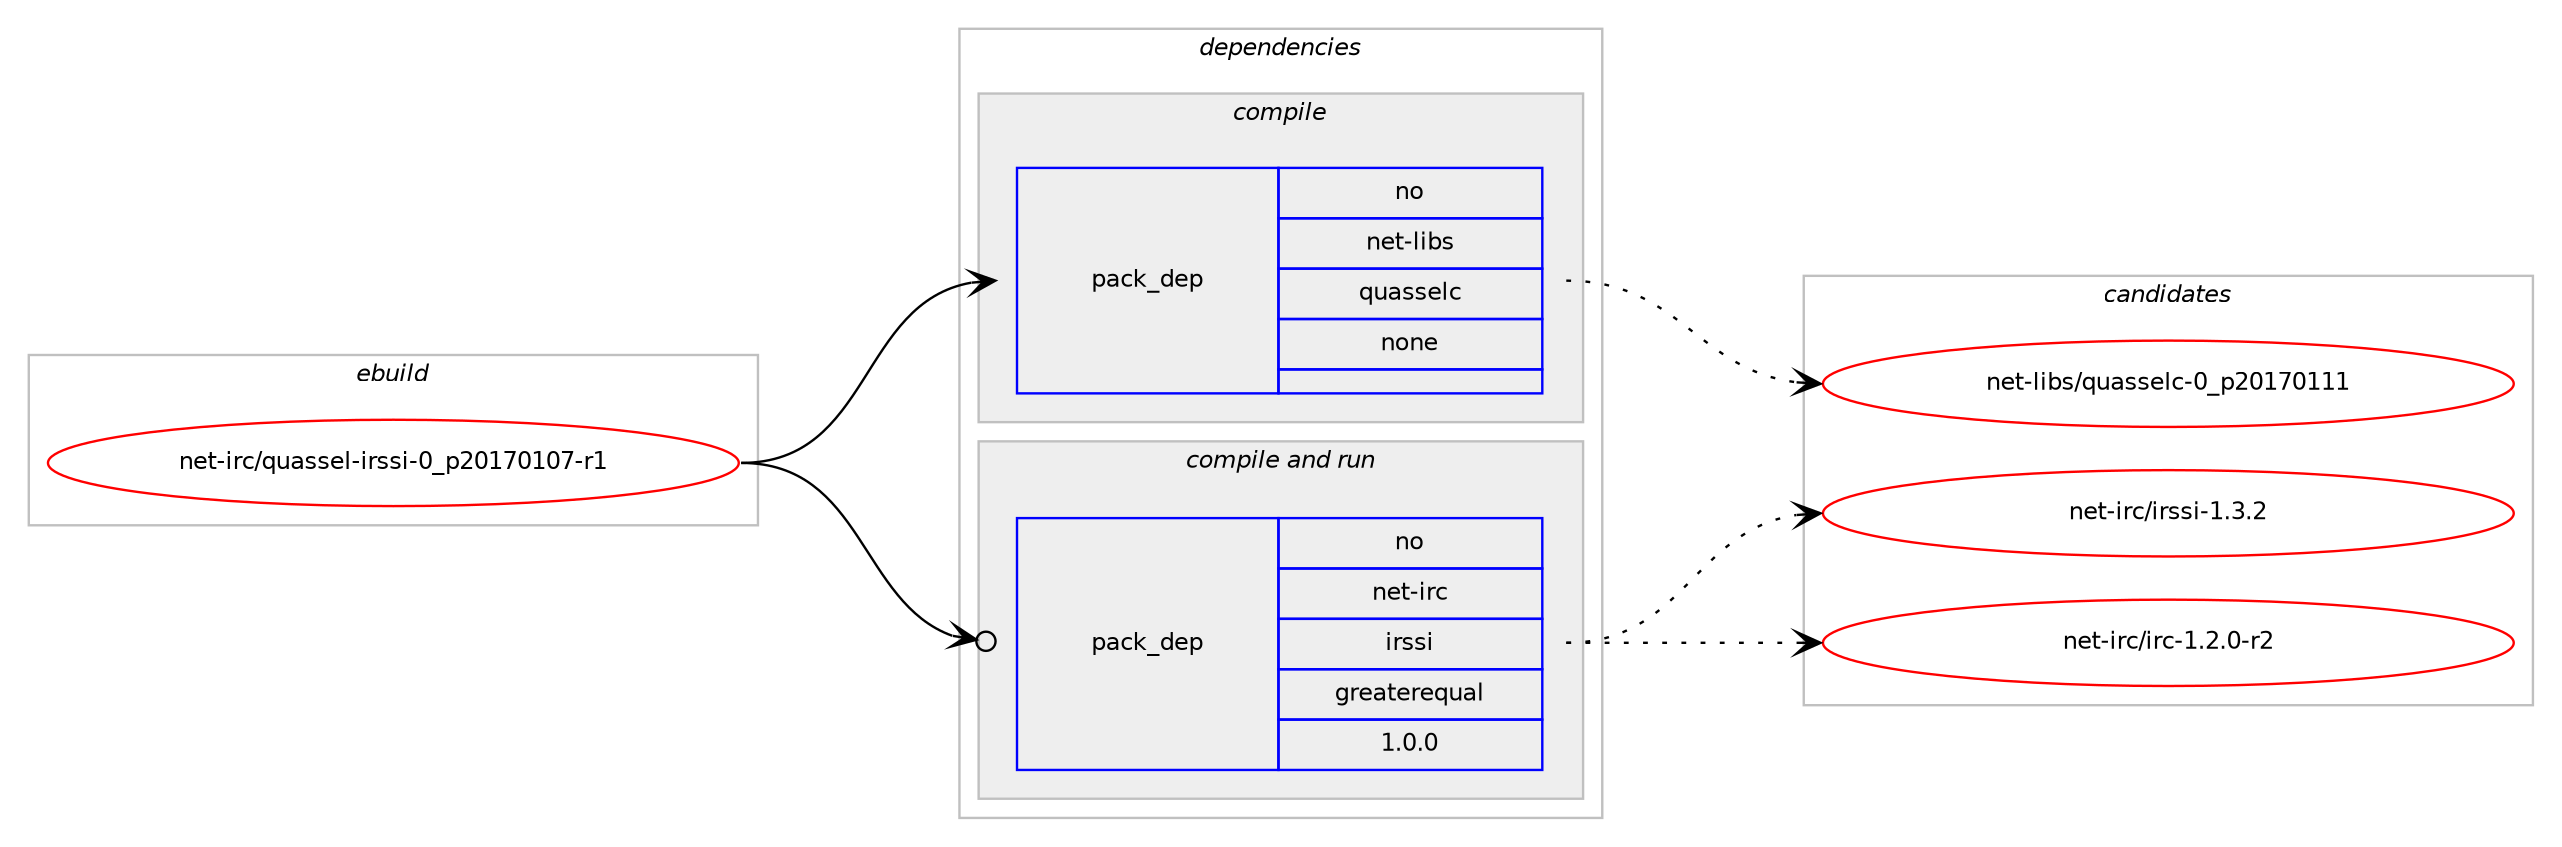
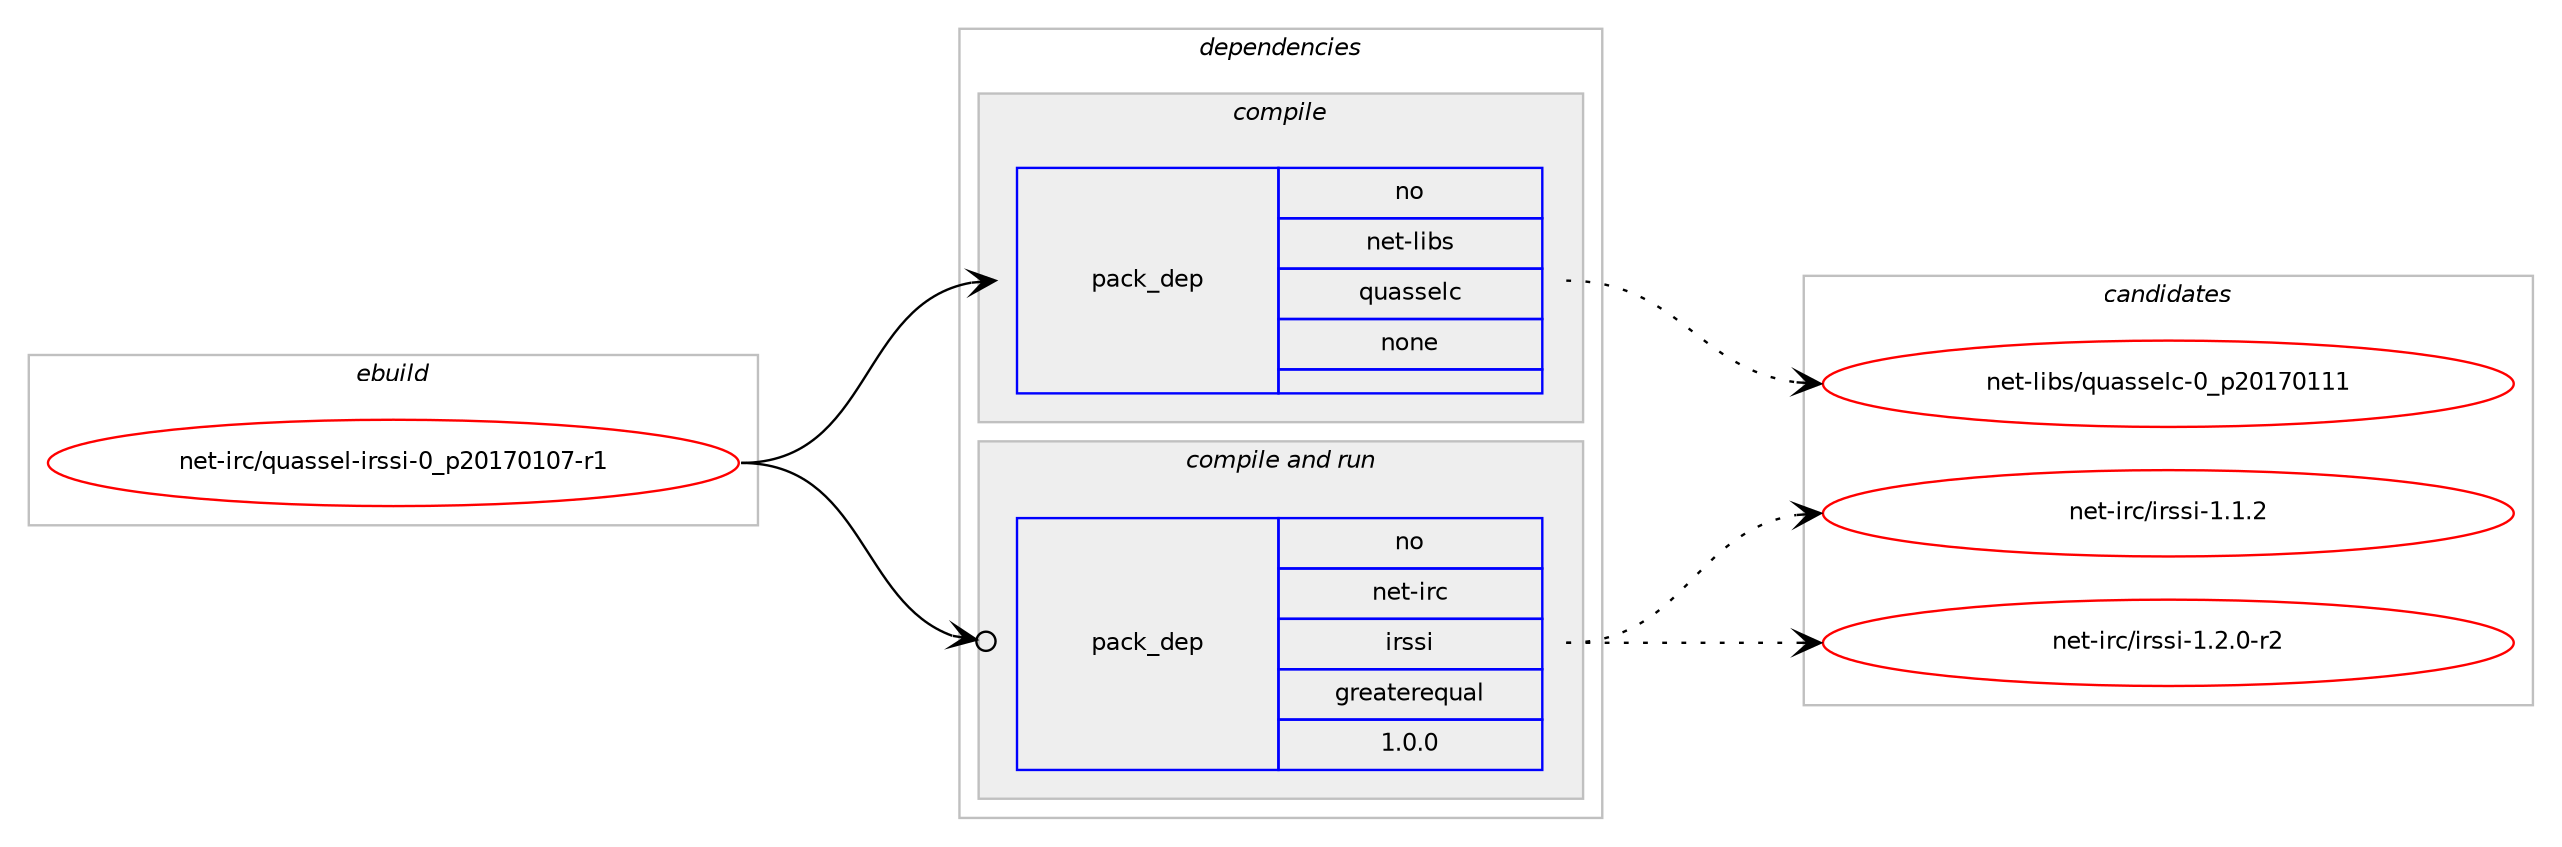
(2168, 513) -> (2168, 513)
(2168, 643) -> (2168, 643)
